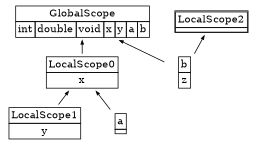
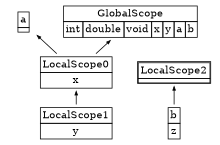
(144, 52) -> none
(104, 102) -> (48, 46)
